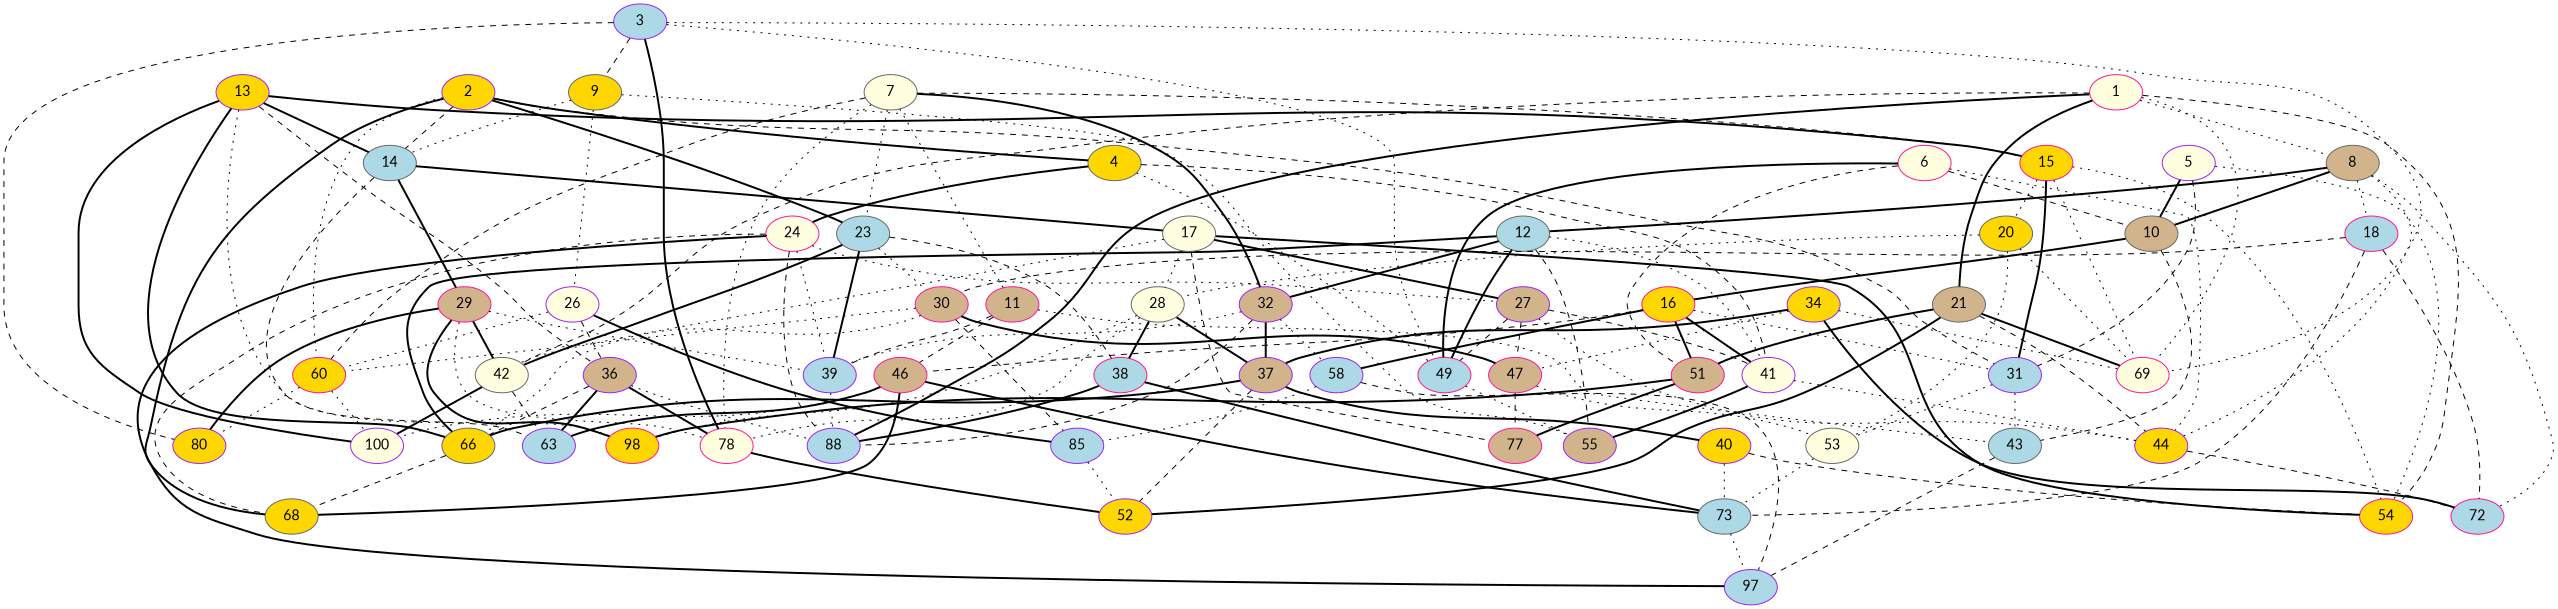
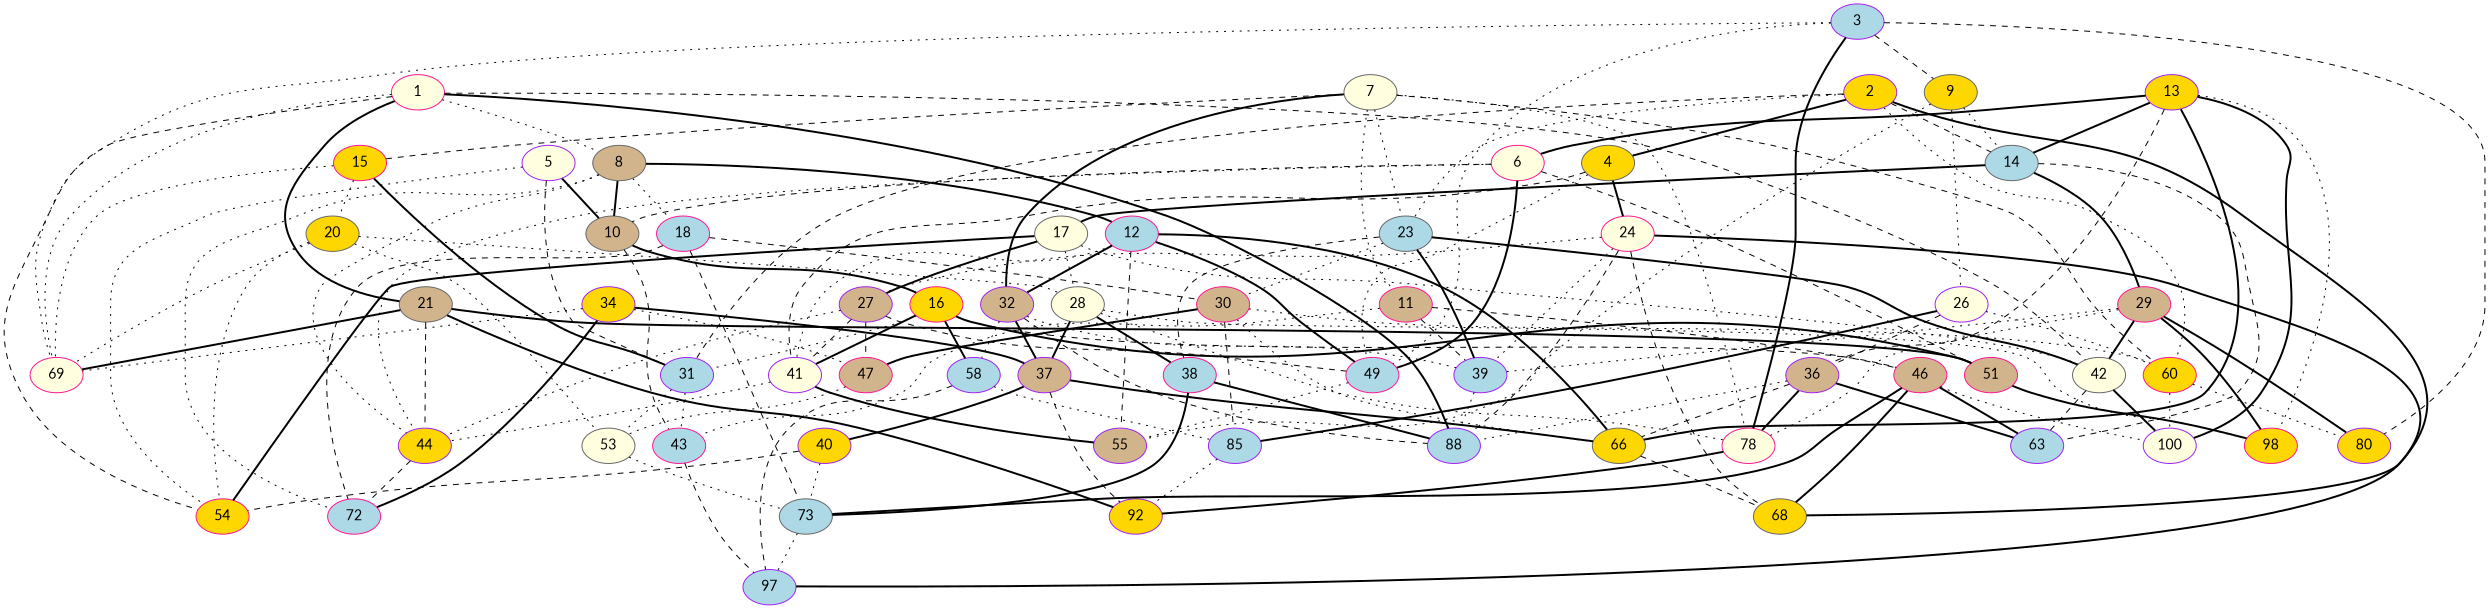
(1146, 116) -> (1842, 118)
(678, 160) -> (1623, 113)
(1523, 234) -> (1132, 234)
(2272, 286) -> (218, 366)
(1515, 446) -> none
(2015, 446) -> (679, 446)
(1125, 517) -> (1136, 517)
